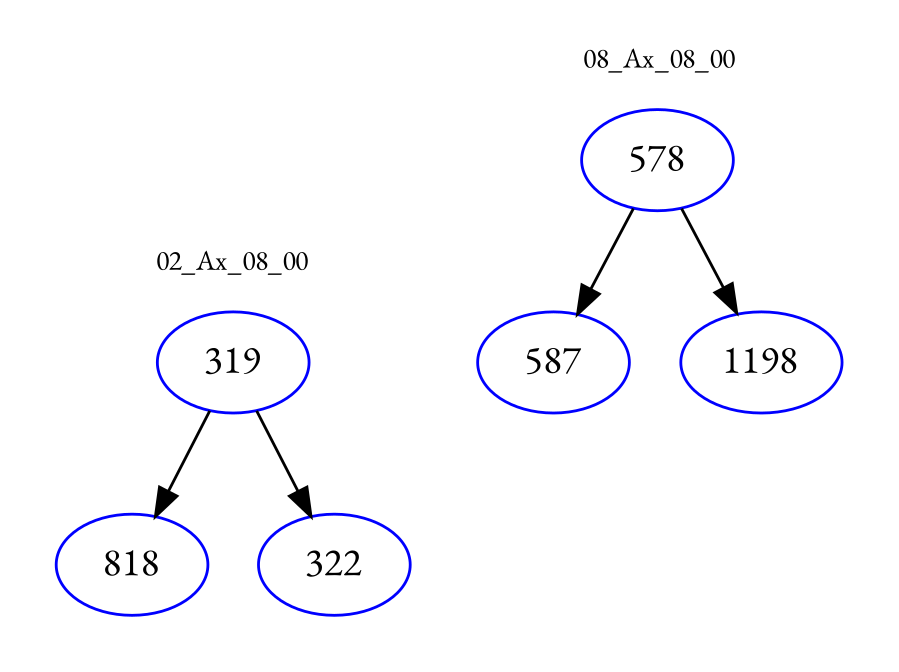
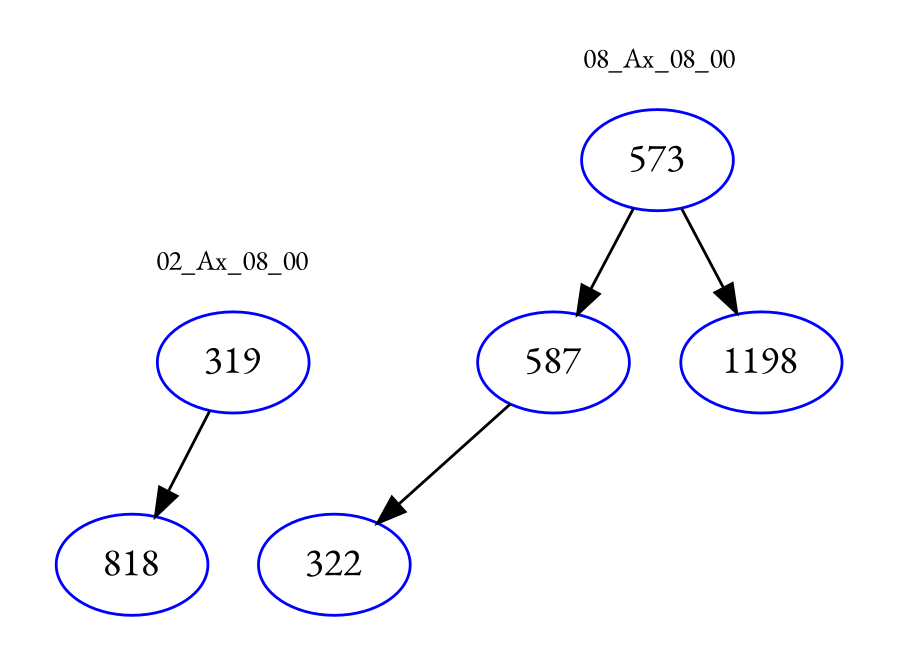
(657, 160) -> (657, 160)
(277, 451) -> (454, 454)
